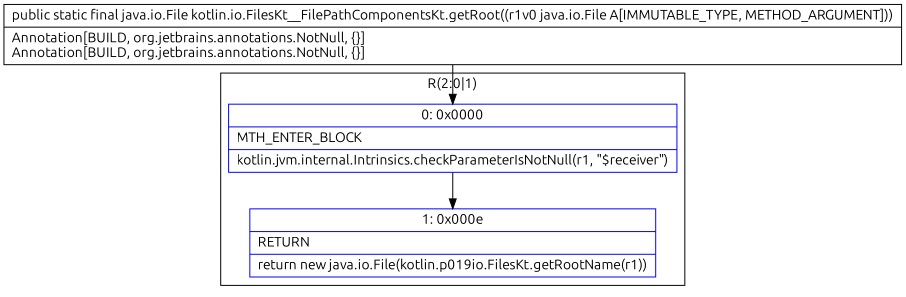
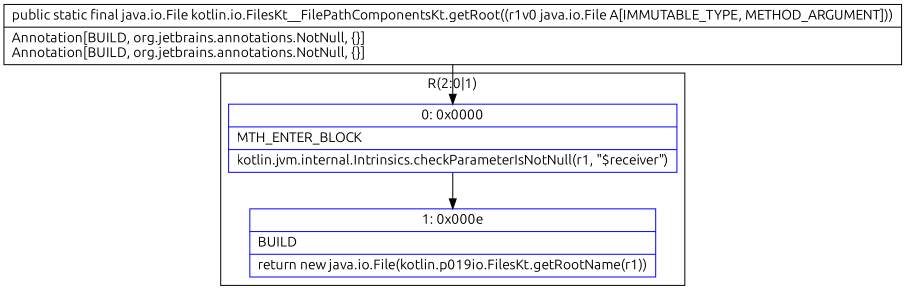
(284, 242) -> (277, 242)
